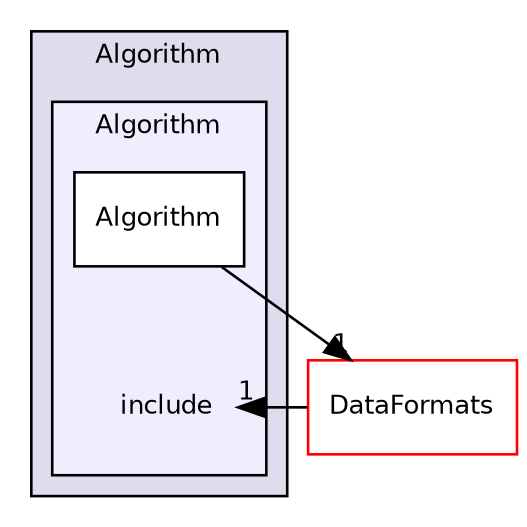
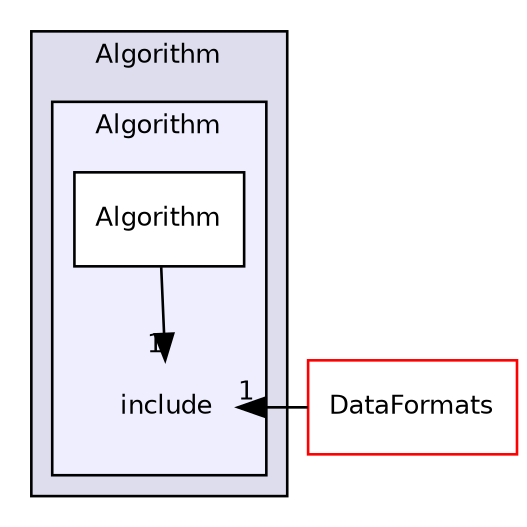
(249, 286) -> (163, 301)
